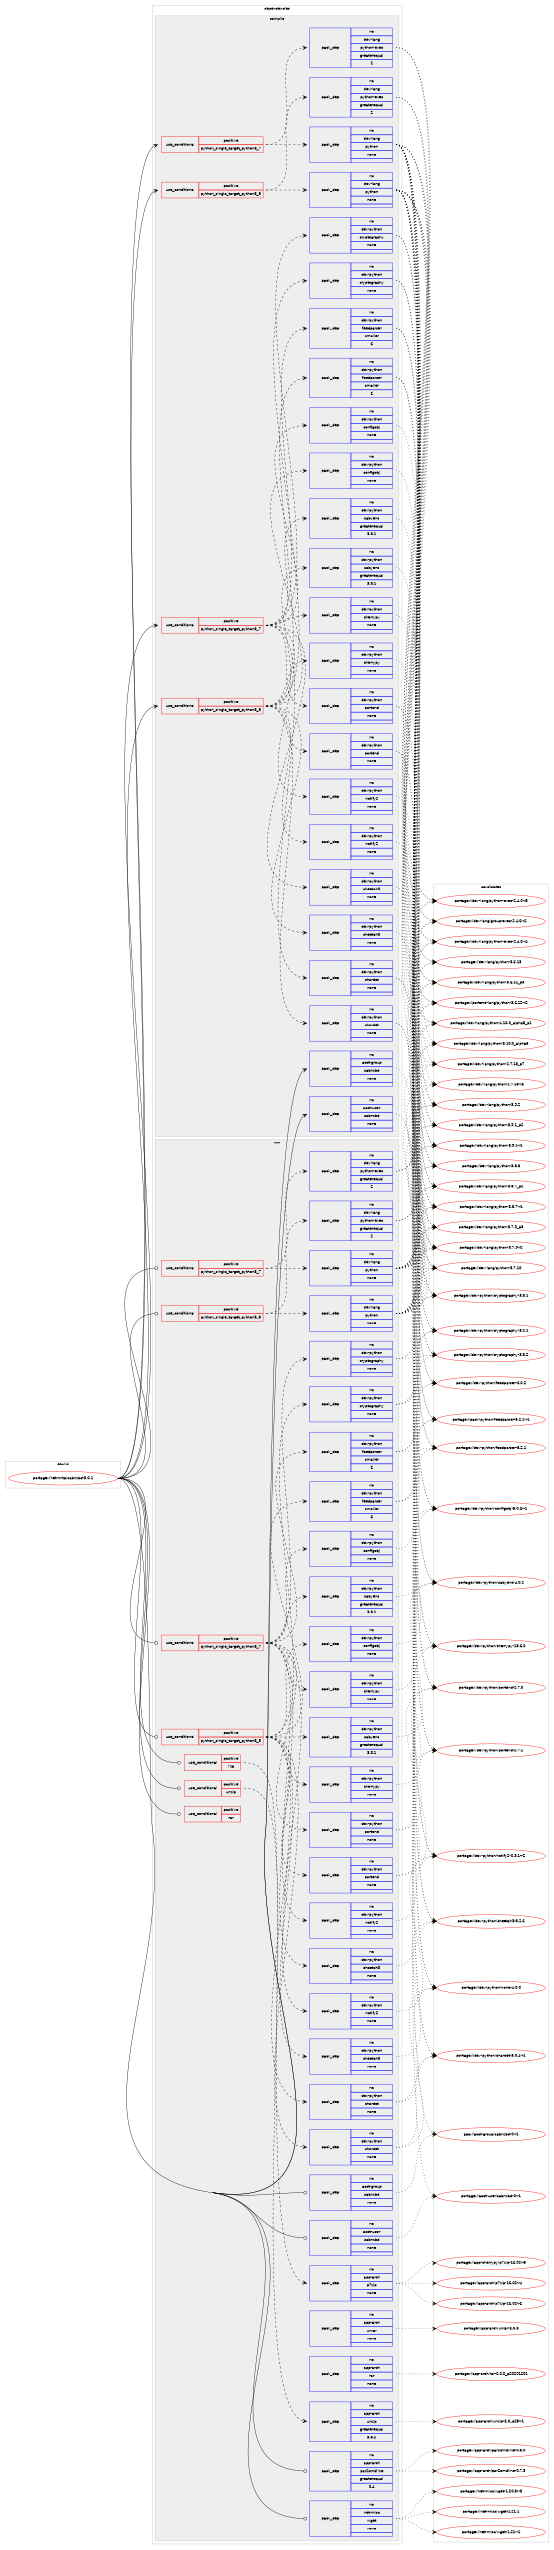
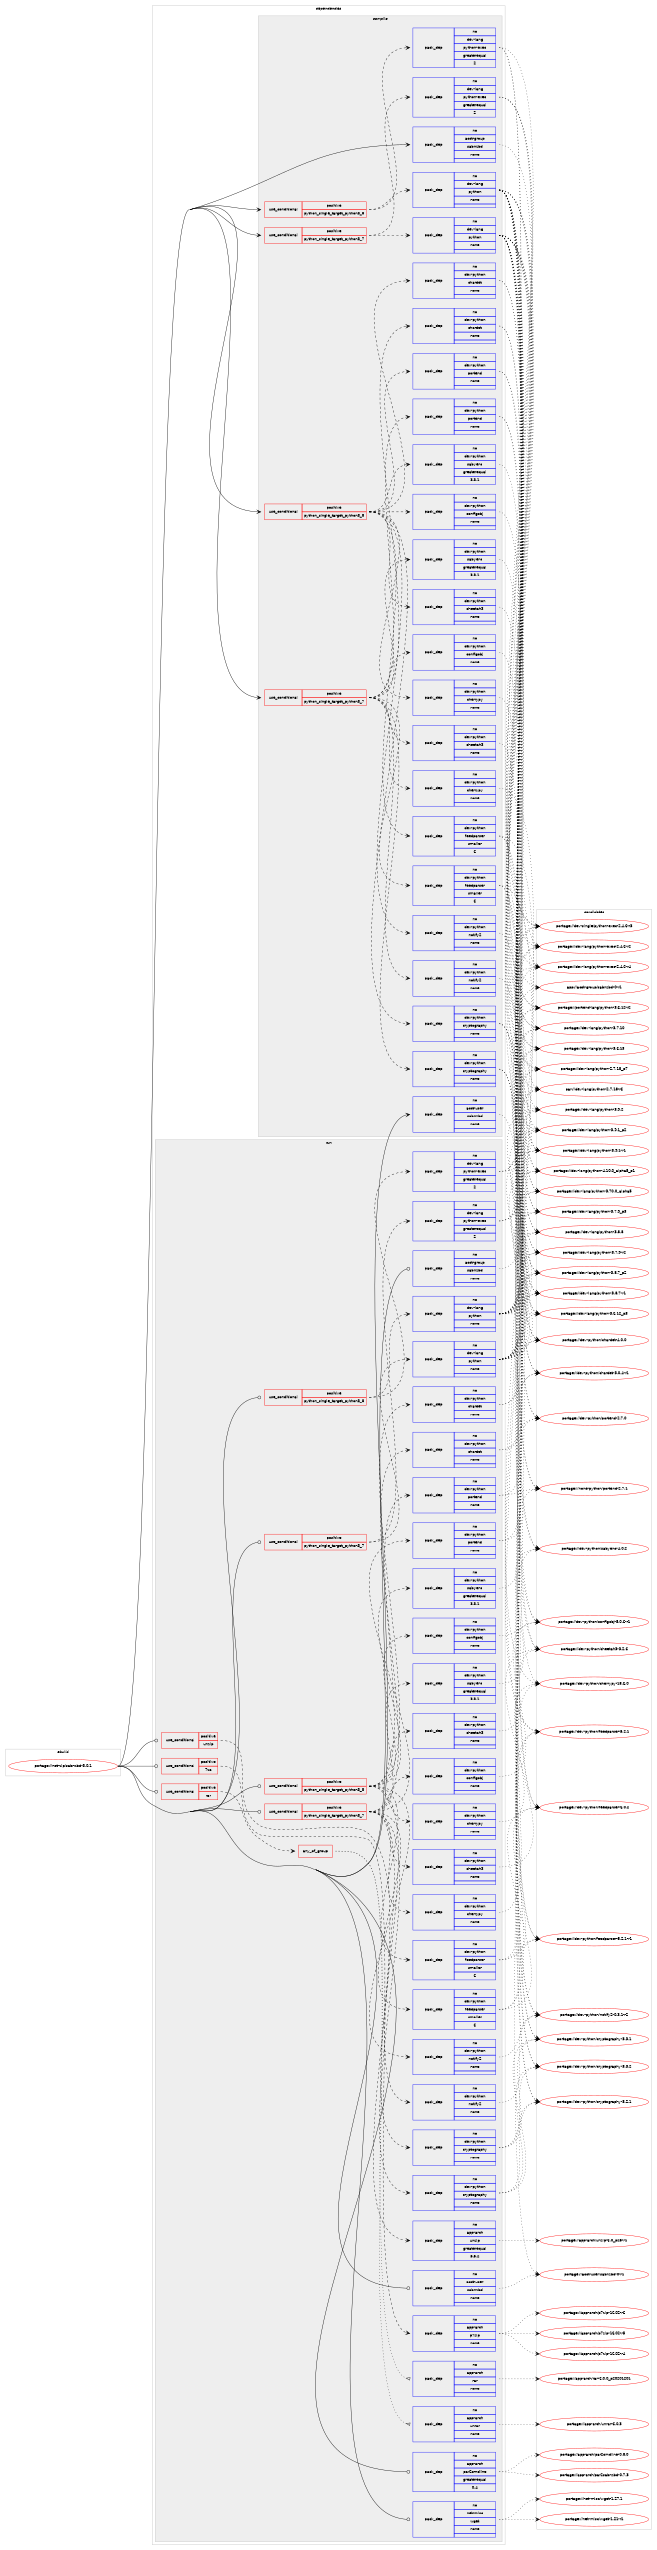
(491, 901) -> (594, 926)
(491, 921) -> (594, 947)
(491, 1044) -> (594, 1192)
(491, 1085) -> (594, 1090)
(491, 1420) -> (594, 1939)
(63, 1478) -> (63, 1766)
(491, 1751) -> (594, 1489)
none -> (315, 1851)
(491, 1988) -> (594, 1340)
(491, 2263) -> (594, 2334)
(491, 2471) -> (594, 2475)
(491, 2491) -> none
(491, 2512) -> (594, 2499)
